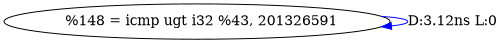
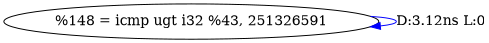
(197, 22) -> (191, 22)
